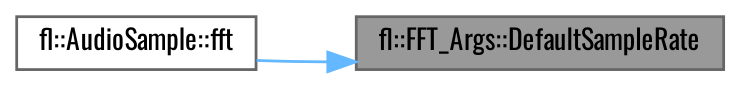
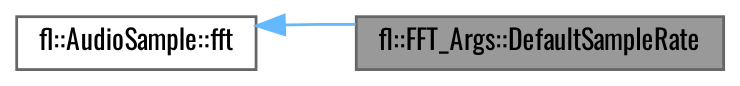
(292, 61) -> (320, 24)
